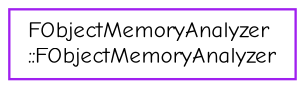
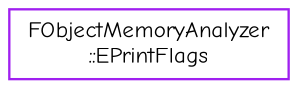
(152, 44) -> (149, 44)
